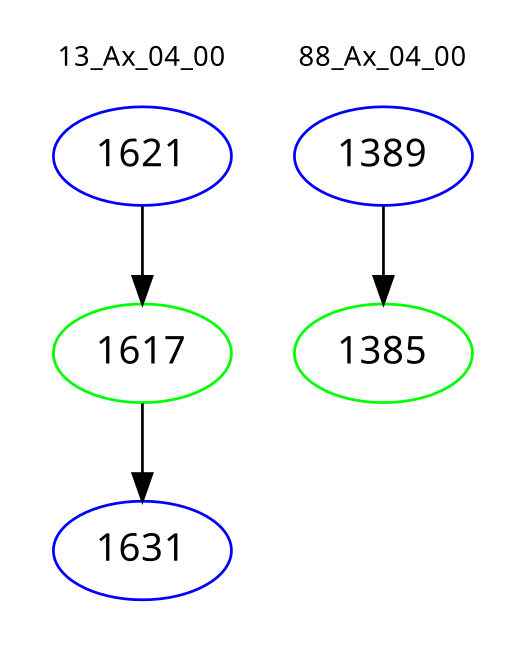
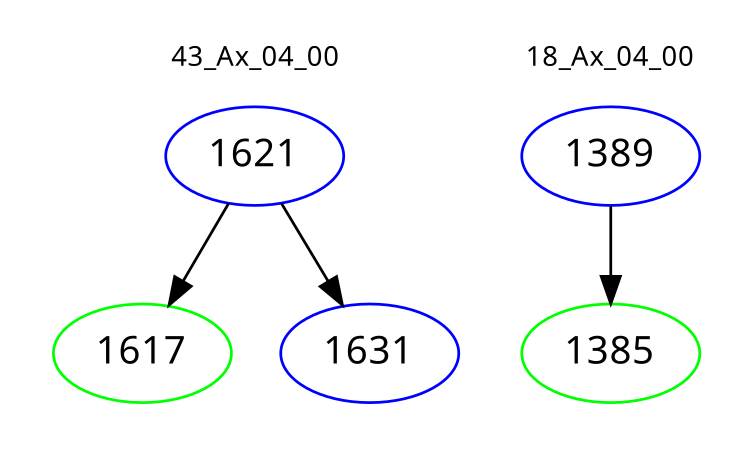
(142, 59) -> (256, 59)
(383, 59) -> (611, 59)
(142, 438) -> (305, 242)
